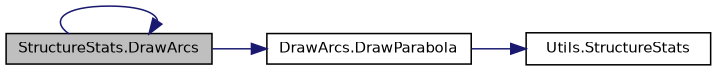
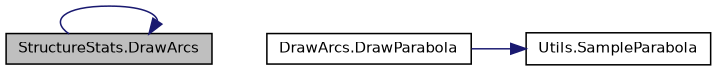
(232, 49) -> none
(618, 49) -> (618, 49)
